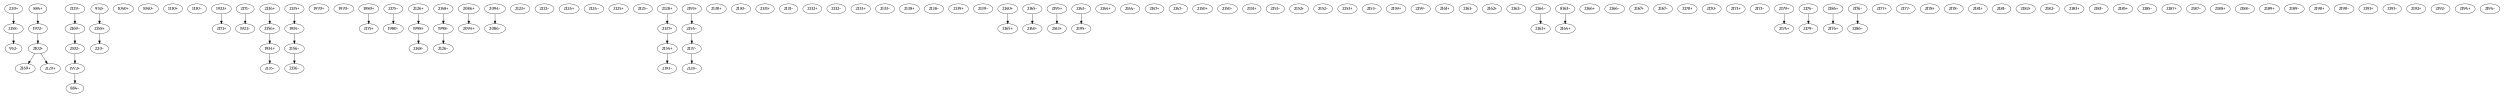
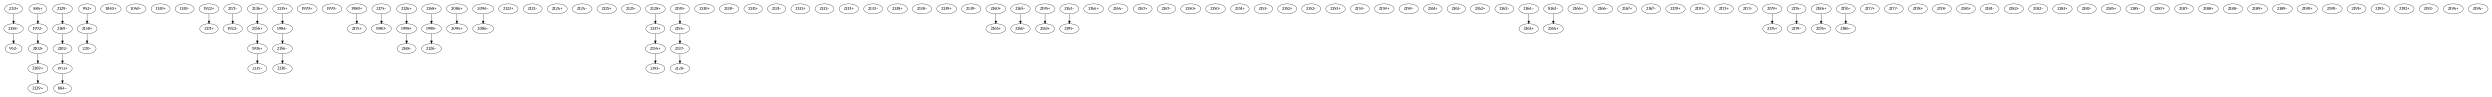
(294, 29) -> (282, 29)
(43, 57) -> (38, 77)
